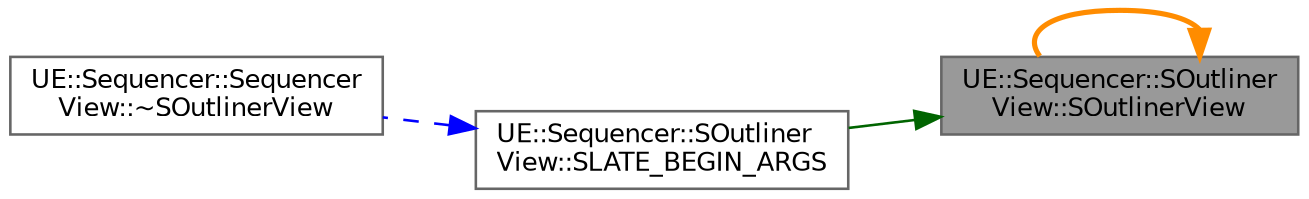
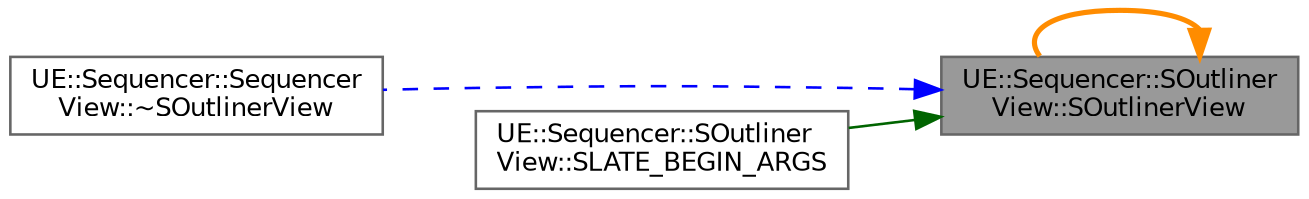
(416, 121) -> (649, 86)
